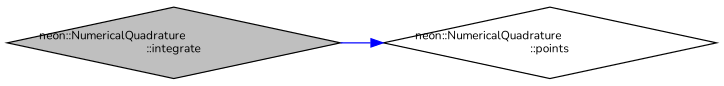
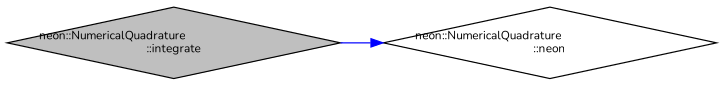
(550, 43) -> (550, 43)
